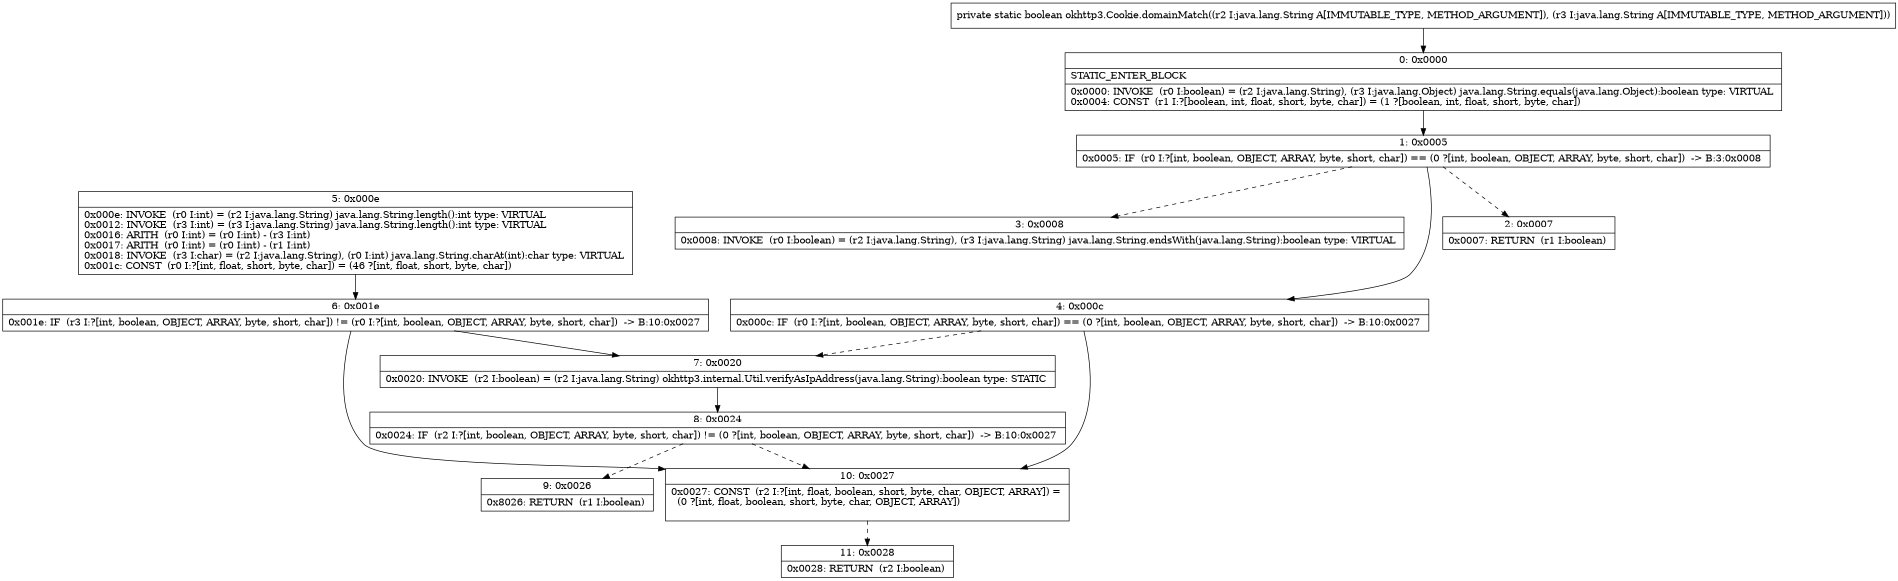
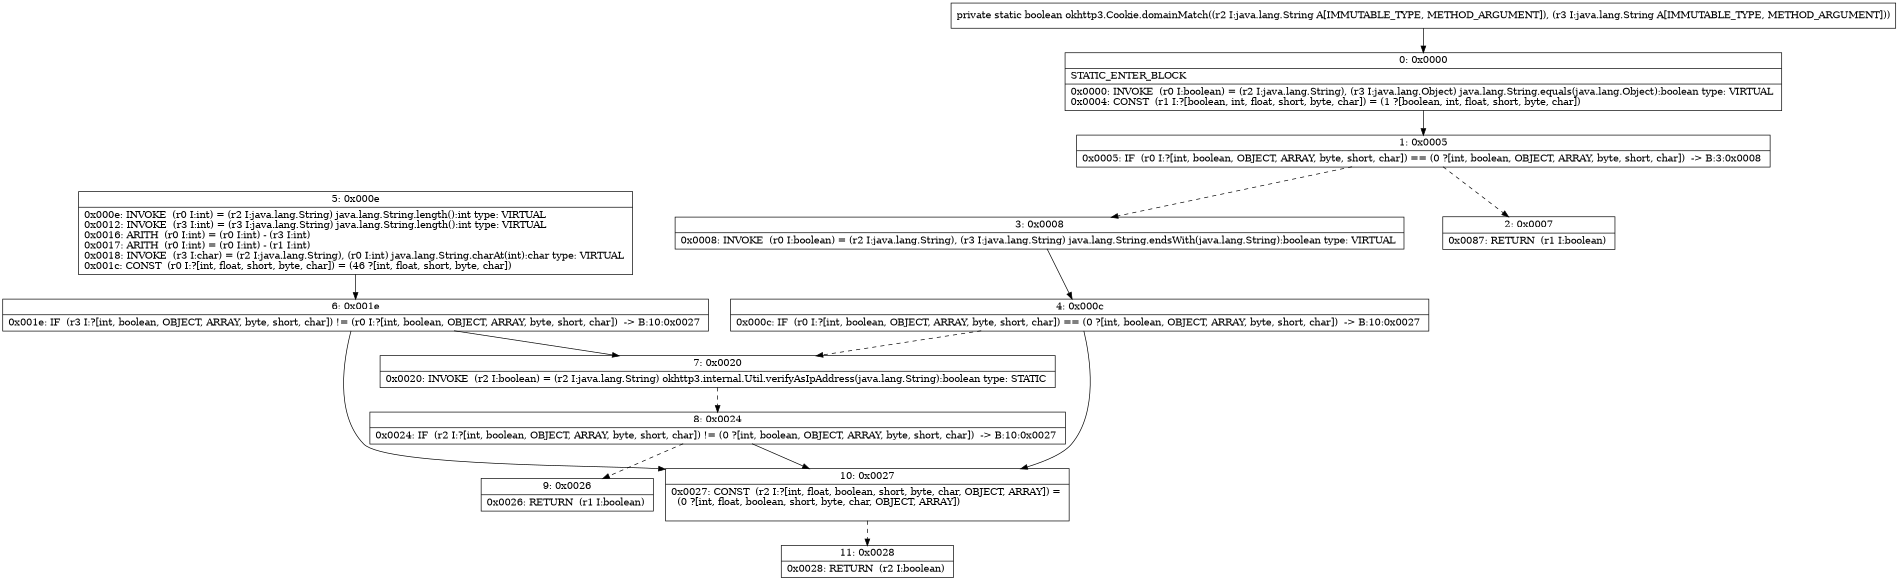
(1529, 241) -> (1529, 241)
(1407, 276) -> (1058, 271)
(718, 396) -> (718, 396)
(777, 455) -> (777, 455)
(567, 503) -> (567, 503)
